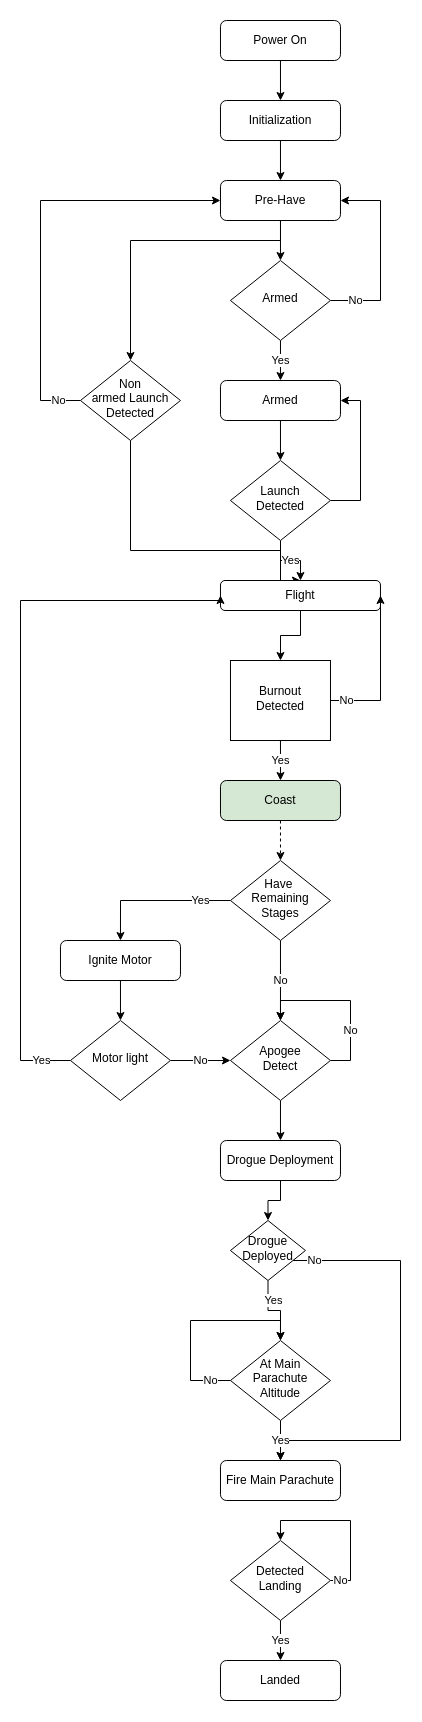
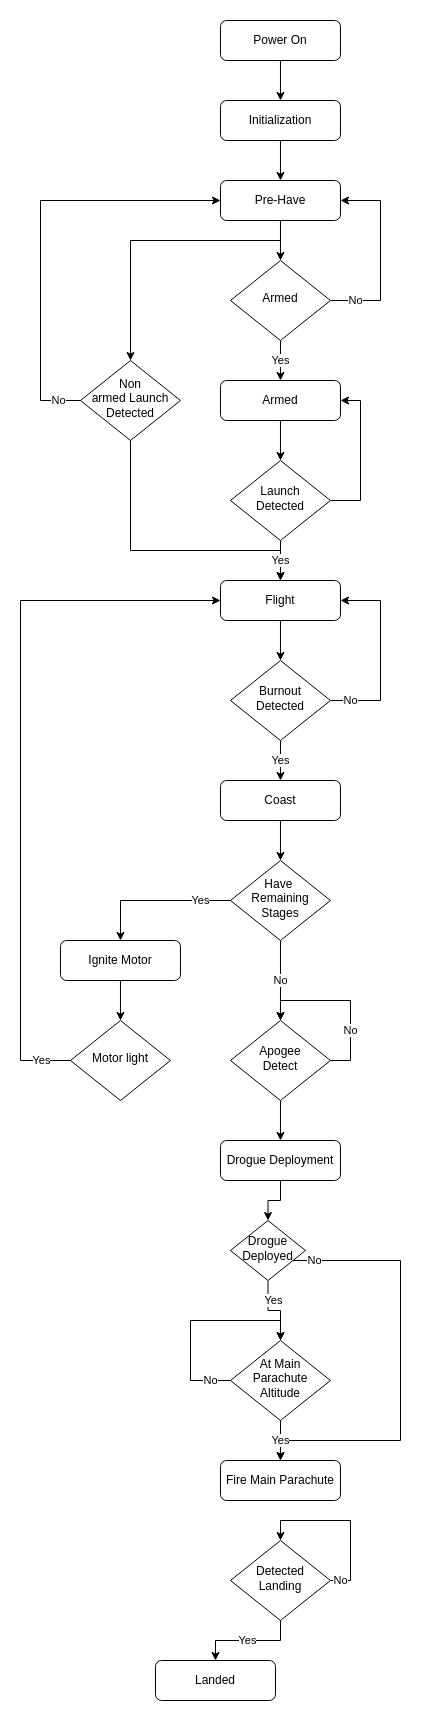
(300, 596) -> (280, 601)
(280, 701) -> (280, 701)
(280, 801) -> (280, 801)
(280, 836) -> (280, 836)
(197, 1061) -> none
(280, 1681) -> (215, 1681)
